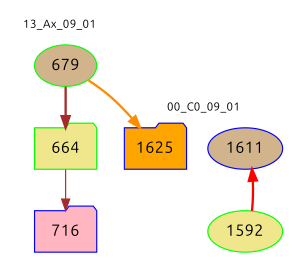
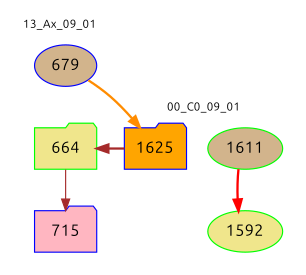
(66, 66) -> (66, 66)
(66, 101) -> (116, 149)
(245, 149) -> (245, 149)
(253, 196) -> (238, 184)
(66, 231) -> (66, 231)
